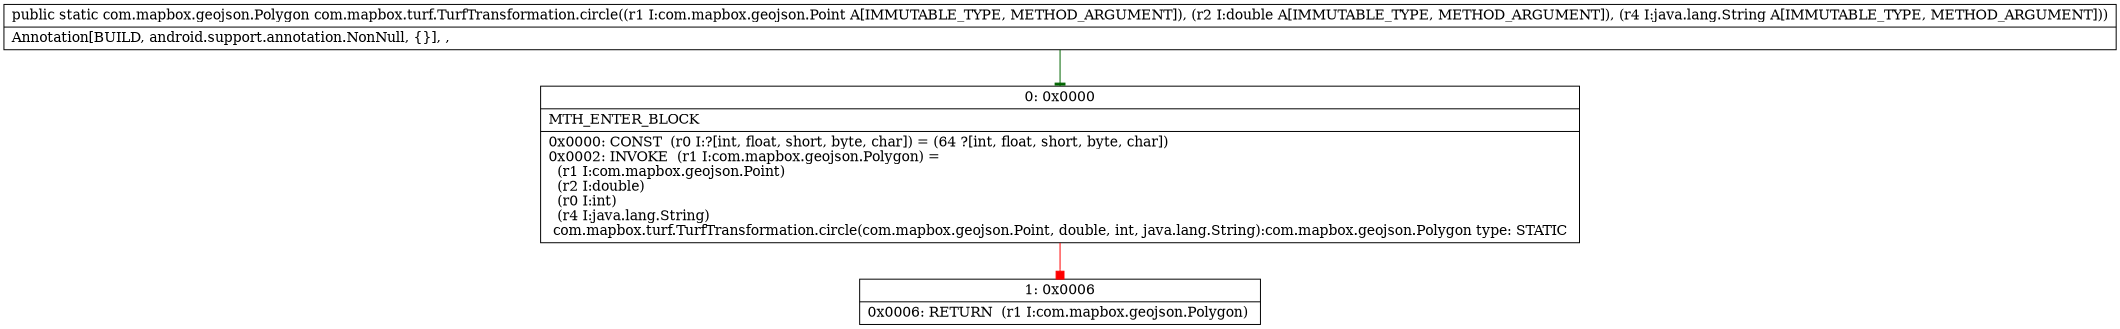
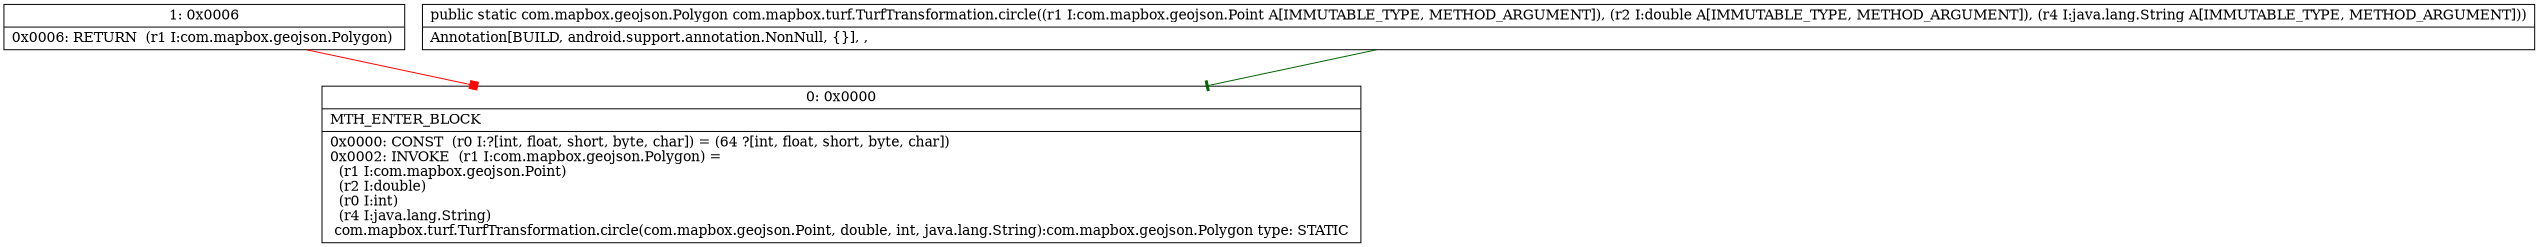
(1060, 256) -> (387, 67)
